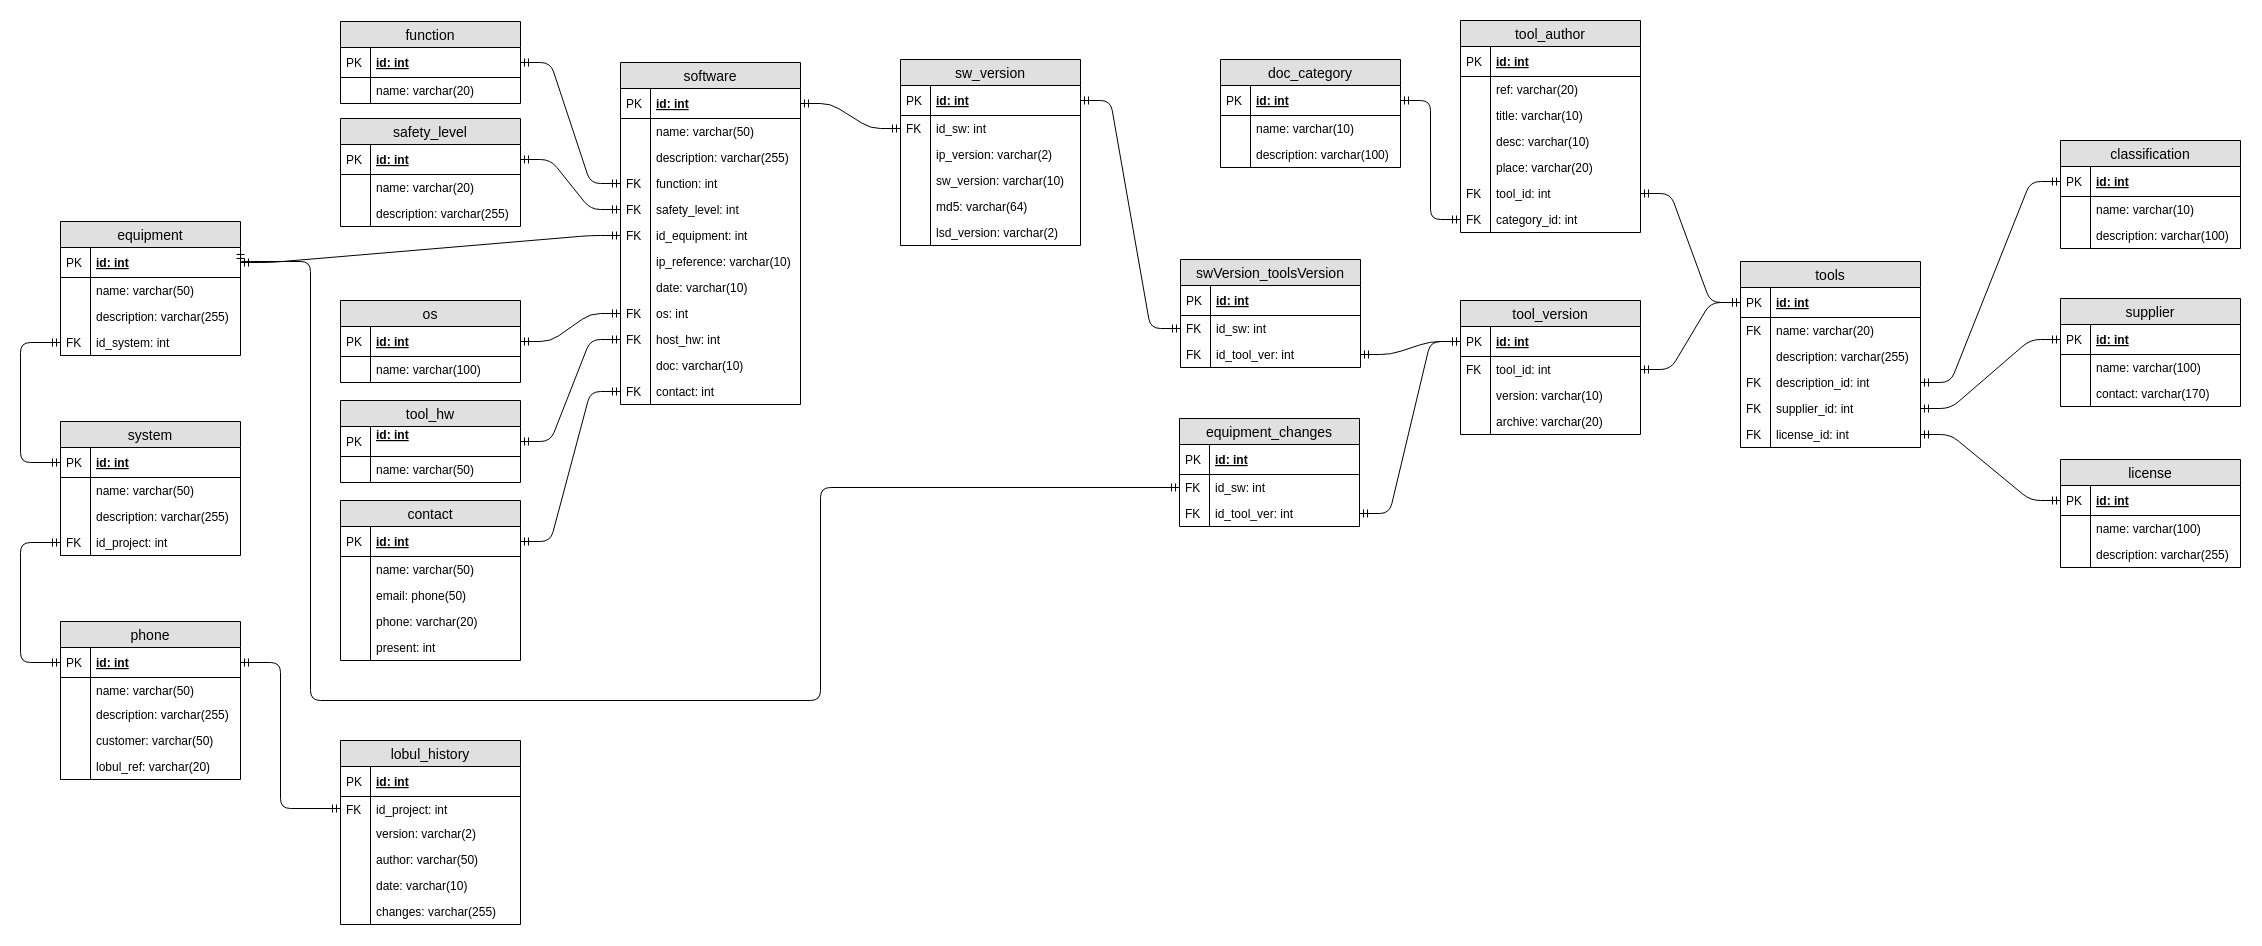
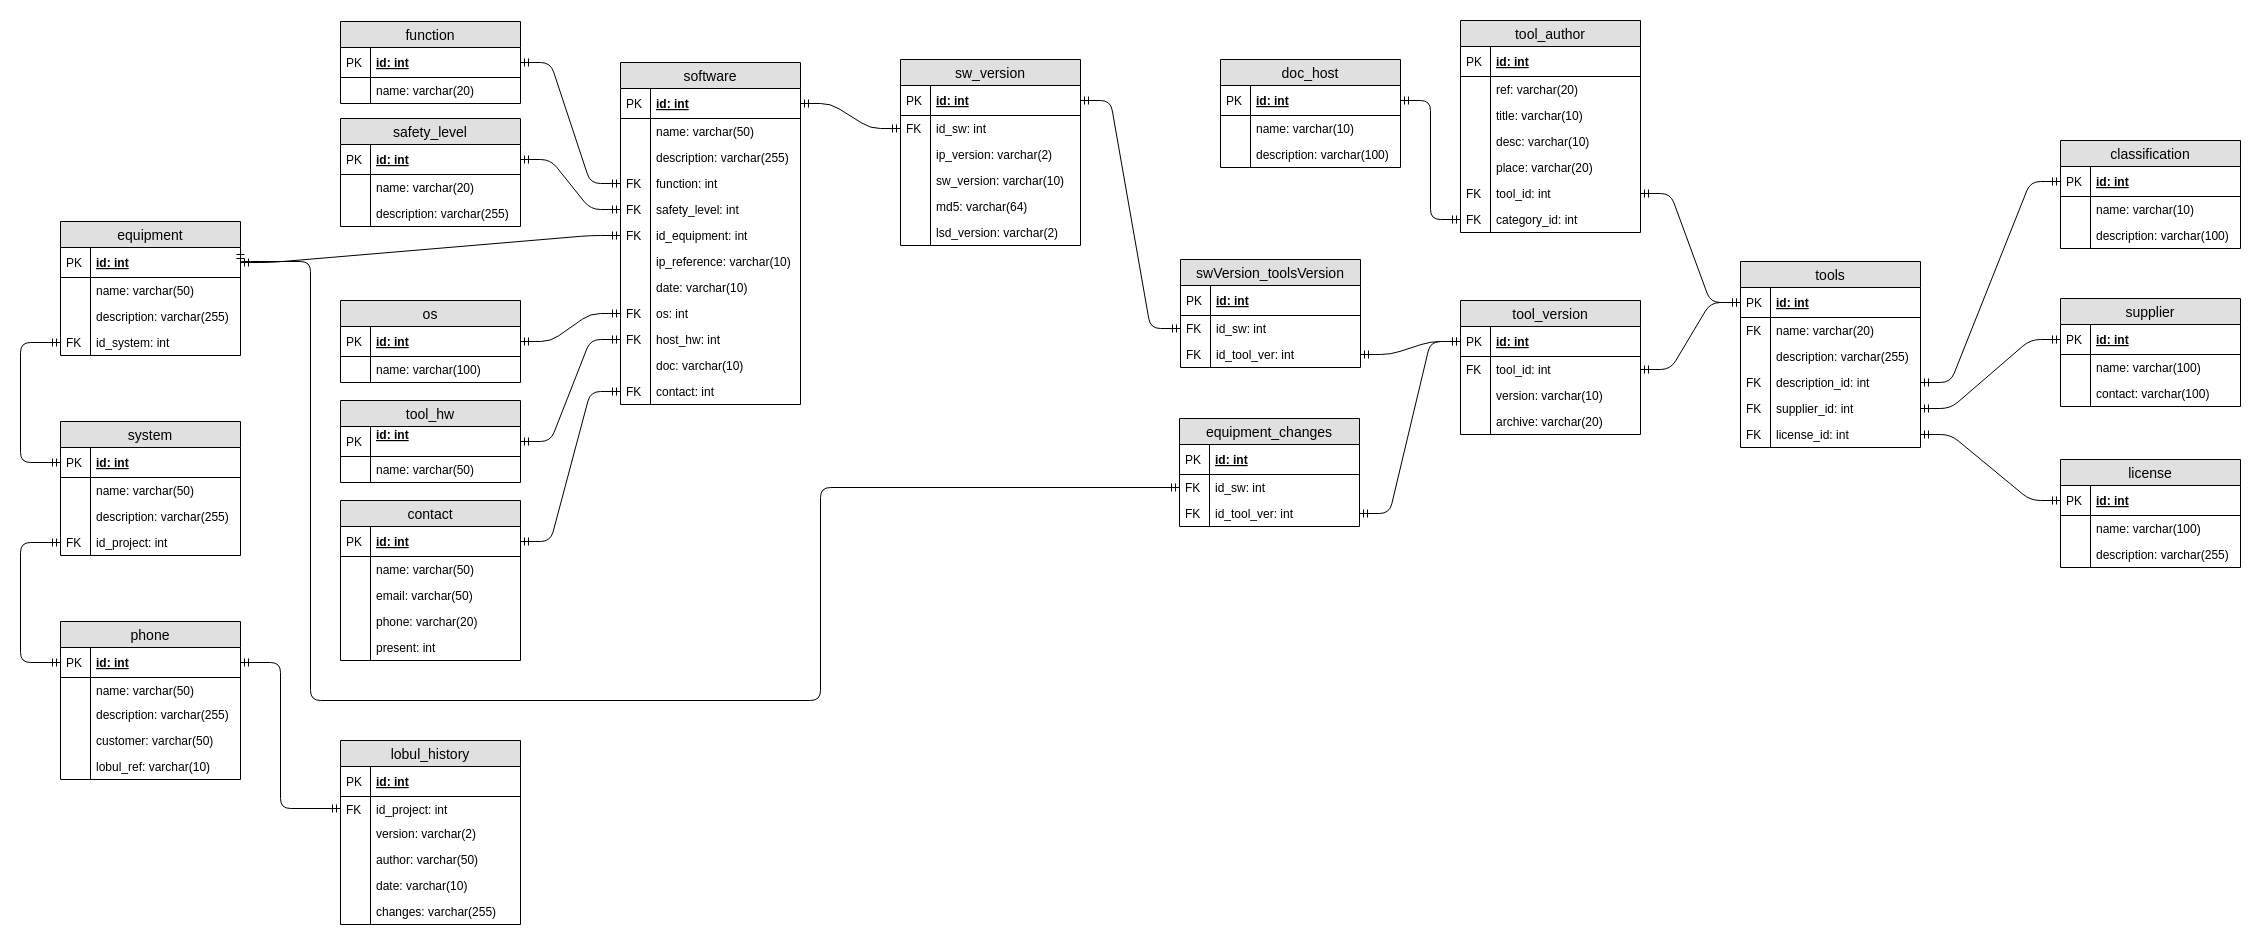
(1310, 73) -> (1310, 73)
(2163, 394) -> (2163, 394)
(424, 596) -> (430, 596)
(164, 767) -> (164, 767)
